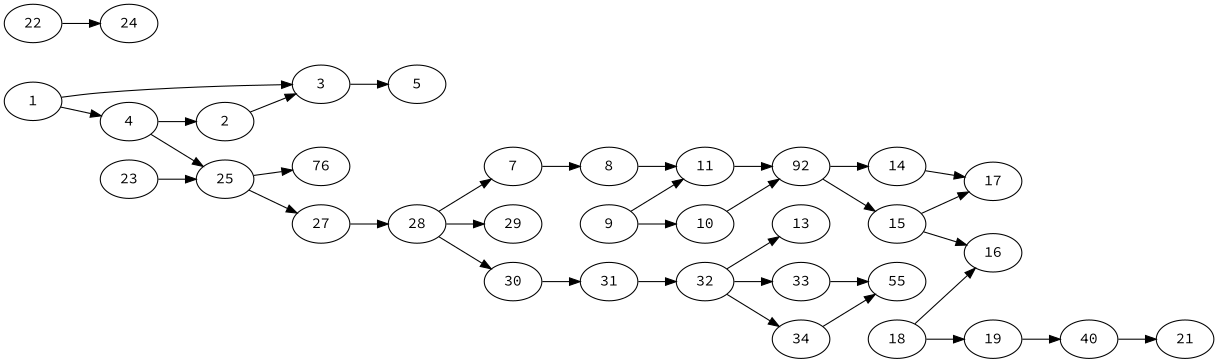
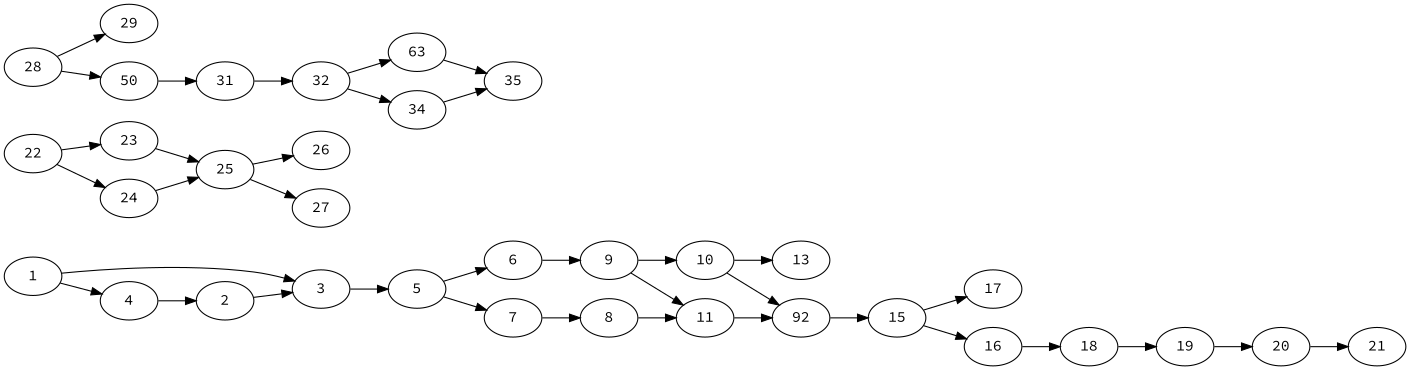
none -> (76, 148)
(172, 148) -> (172, 186)
(321, 166) -> (321, 150)
(897, 166) -> none
(460, 198) -> (460, 302)
(364, 224) -> none
(748, 256) -> (748, 260)
none -> (513, 260)
(513, 282) -> (129, 81)
(801, 282) -> (417, 52)
(897, 282) -> (513, 81)
(941, 300) -> (1036, 347)
(1089, 339) -> (1281, 347)
